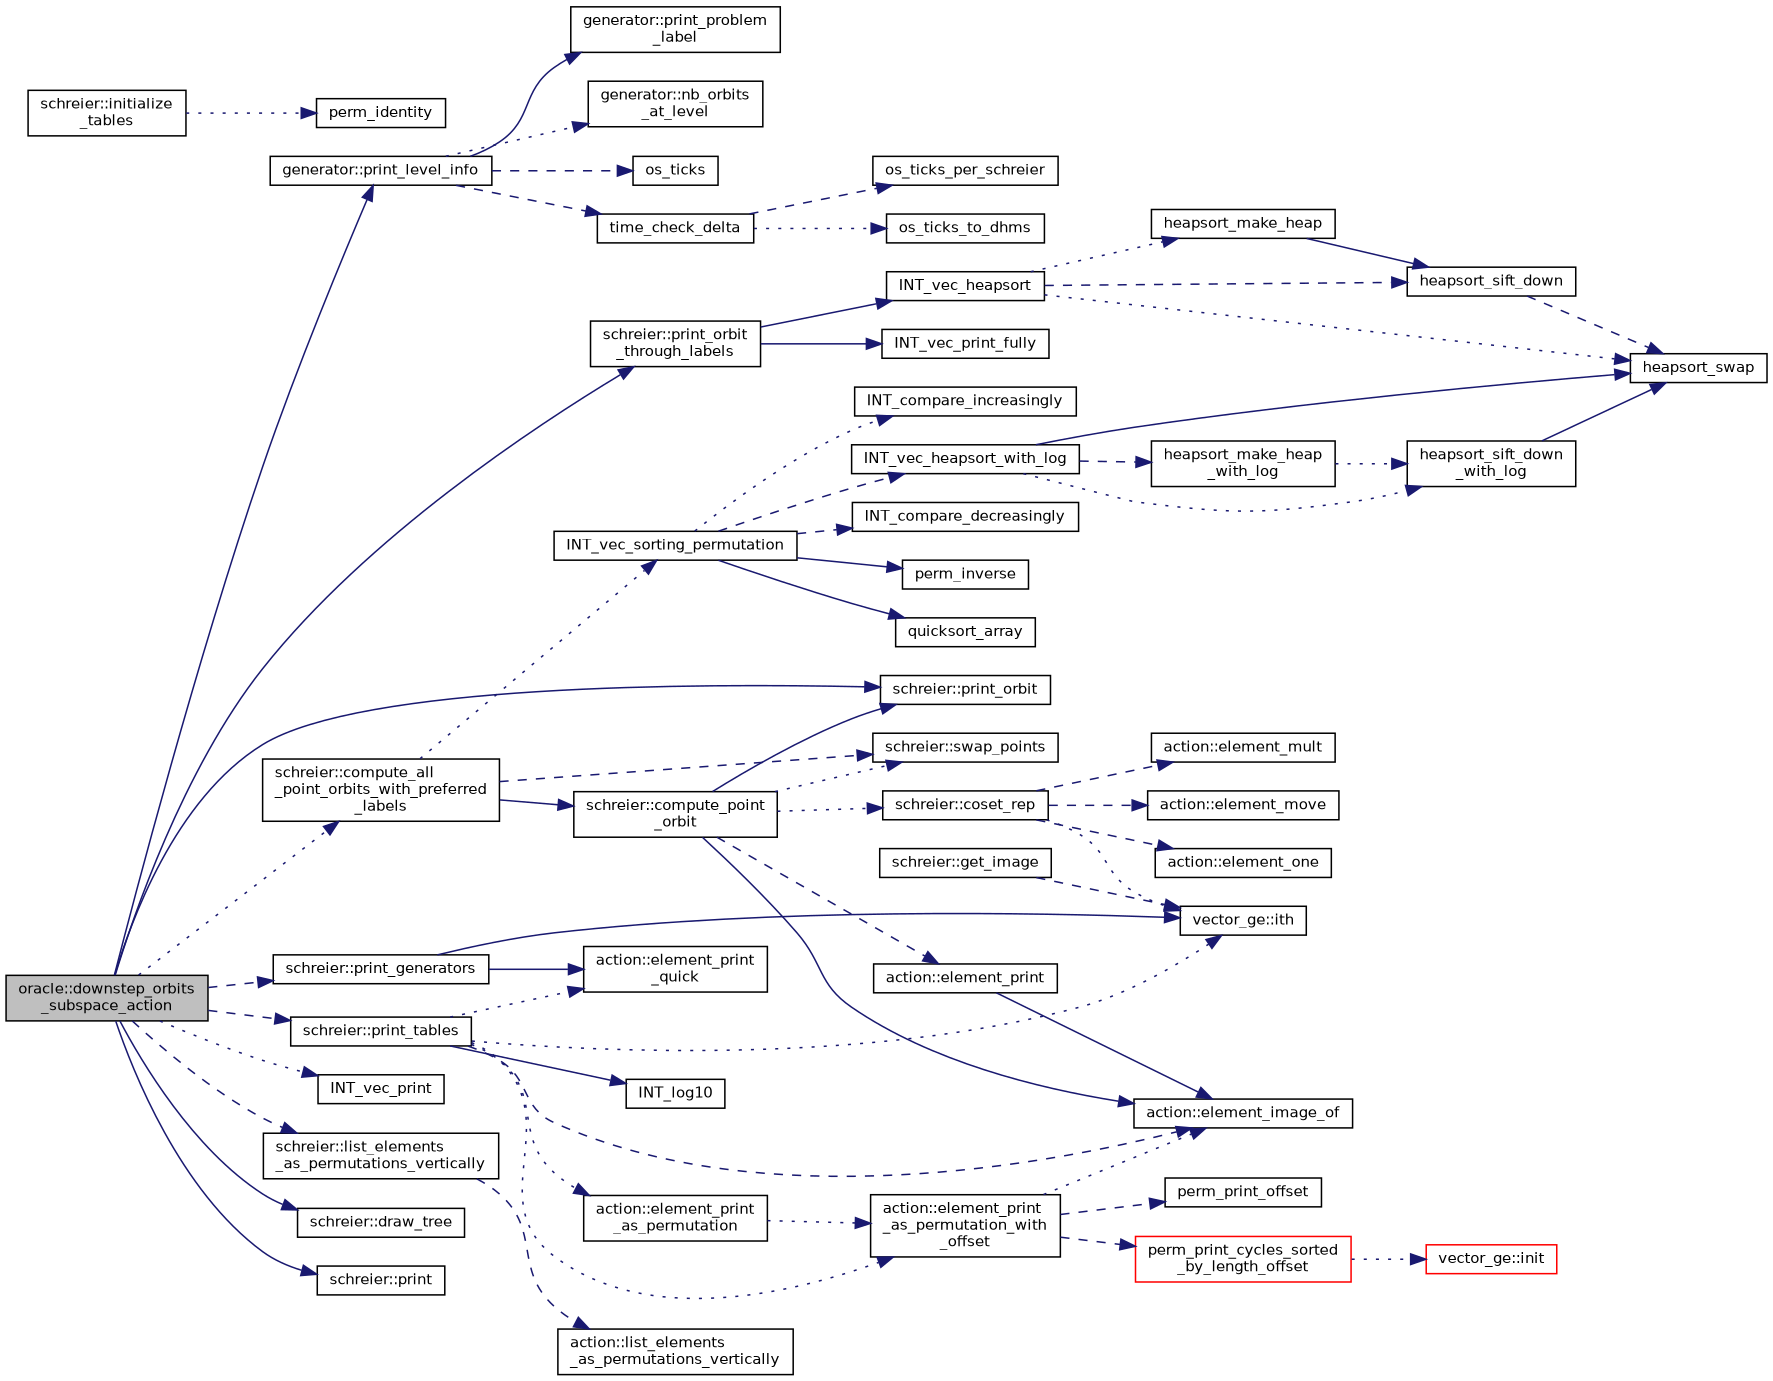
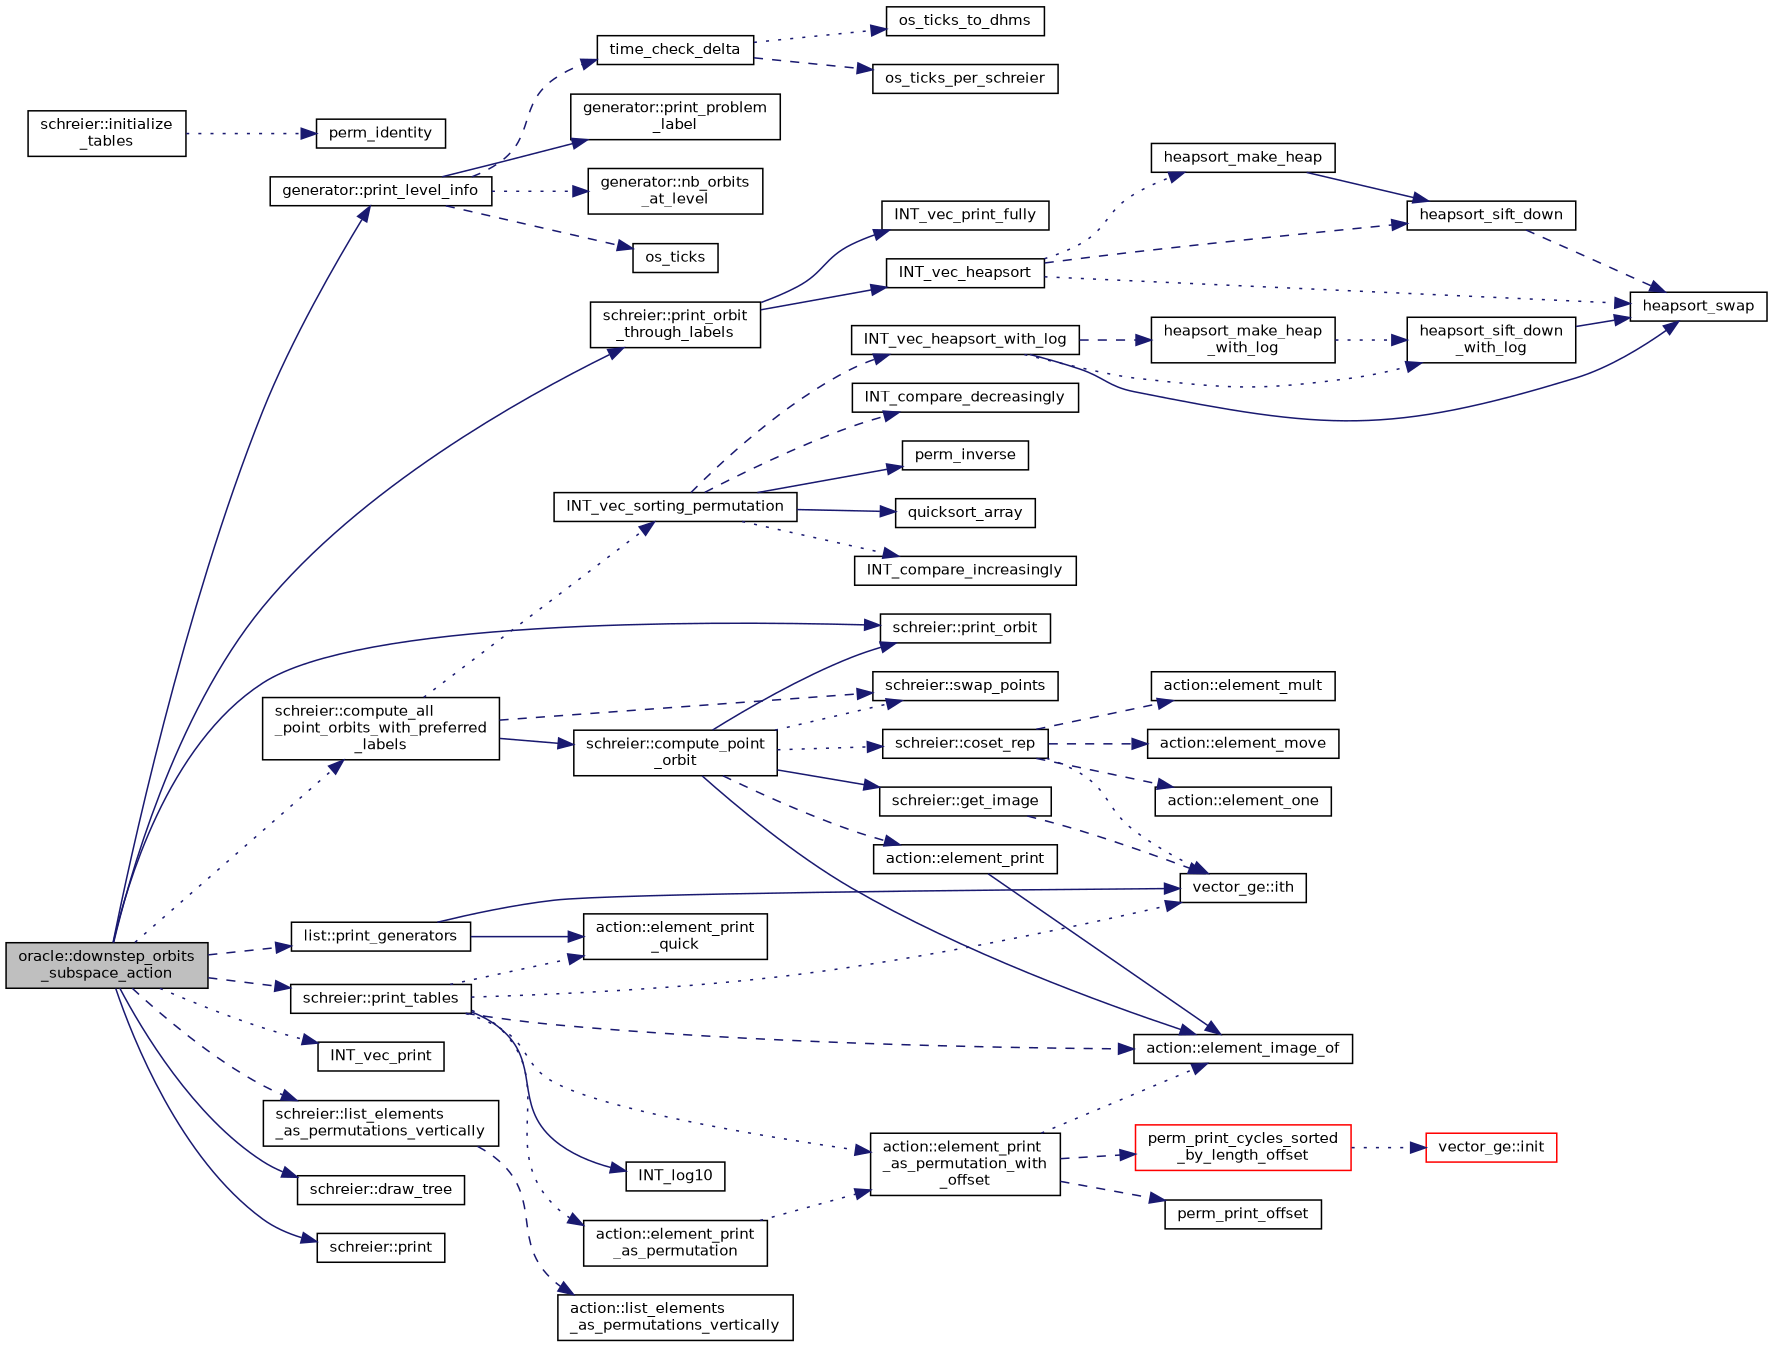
none -> (821, 777)
(381, 969) -> (381, 937)
